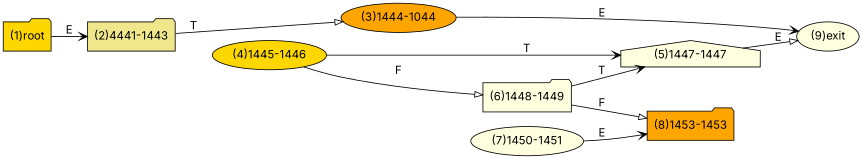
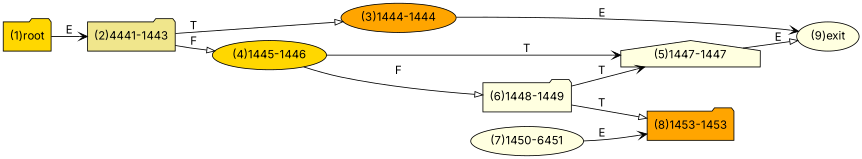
(399, 18) -> (399, 18)
none -> (191, 48)
(602, 103) -> (602, 103)
(527, 141) -> (527, 141)
